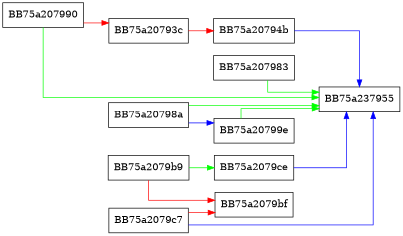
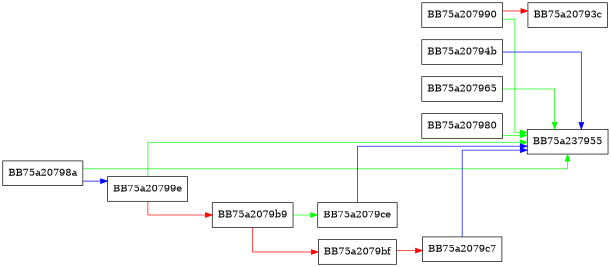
(198, 31) -> none
(254, 68) -> (462, 126)
none -> (462, 89)
(198, 213) -> (406, 251)
none -> (170, 215)
